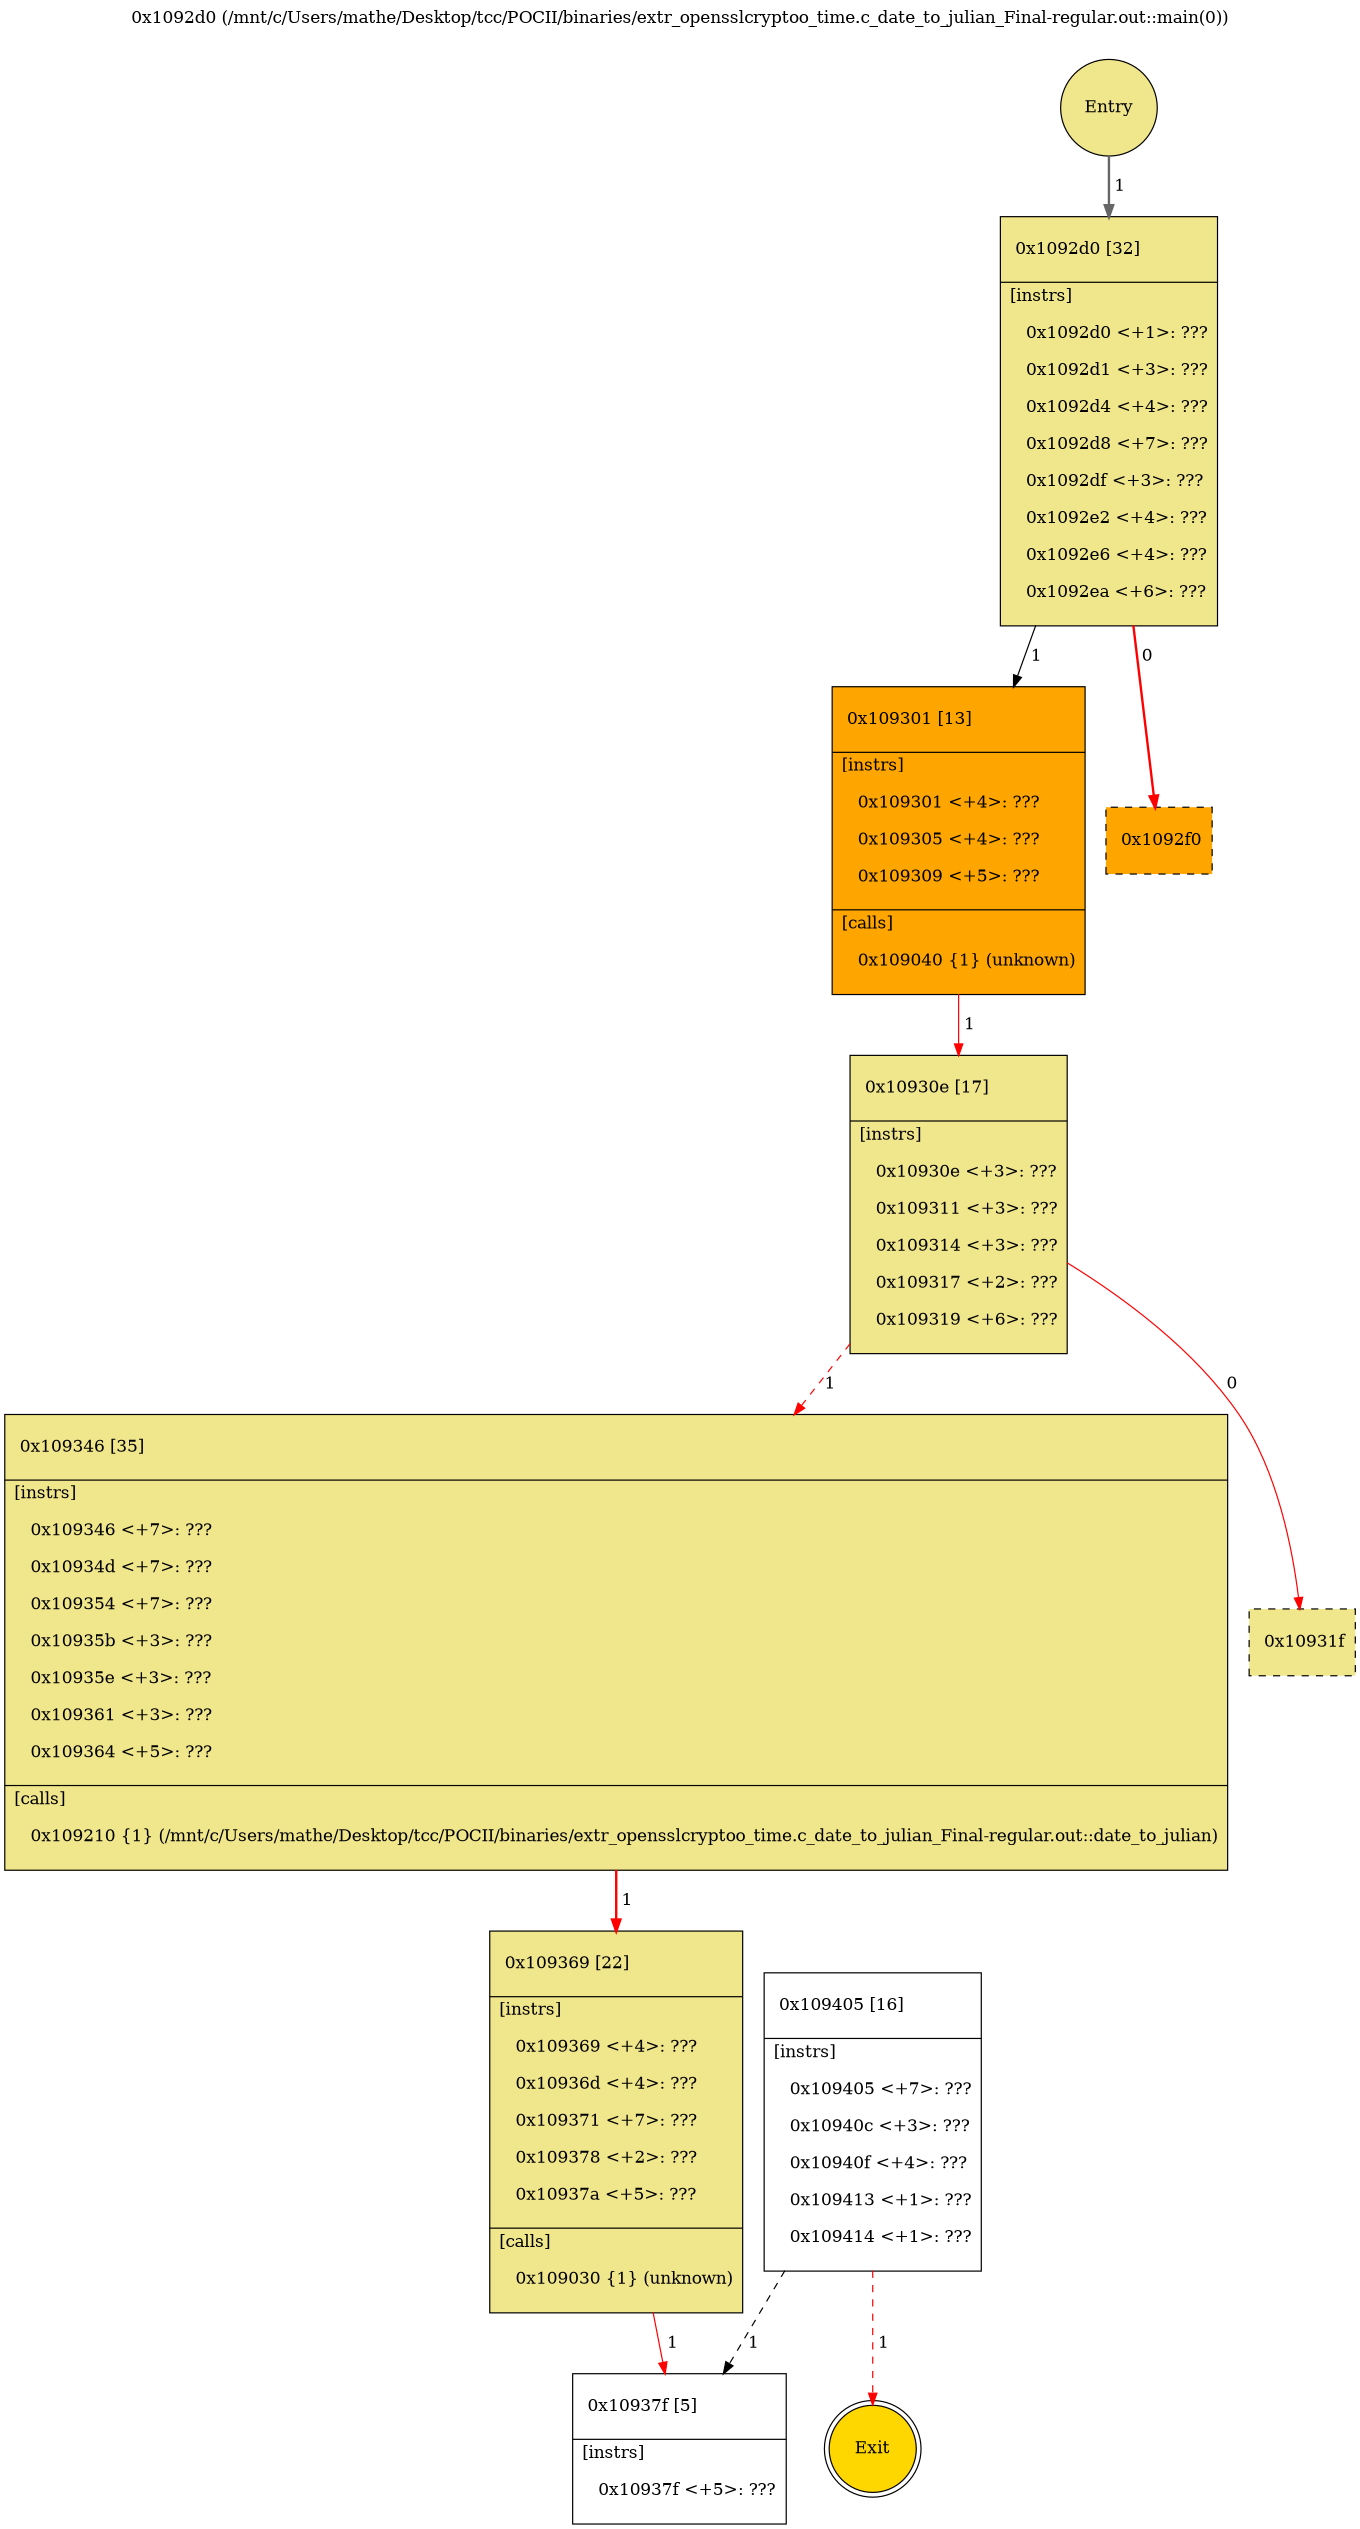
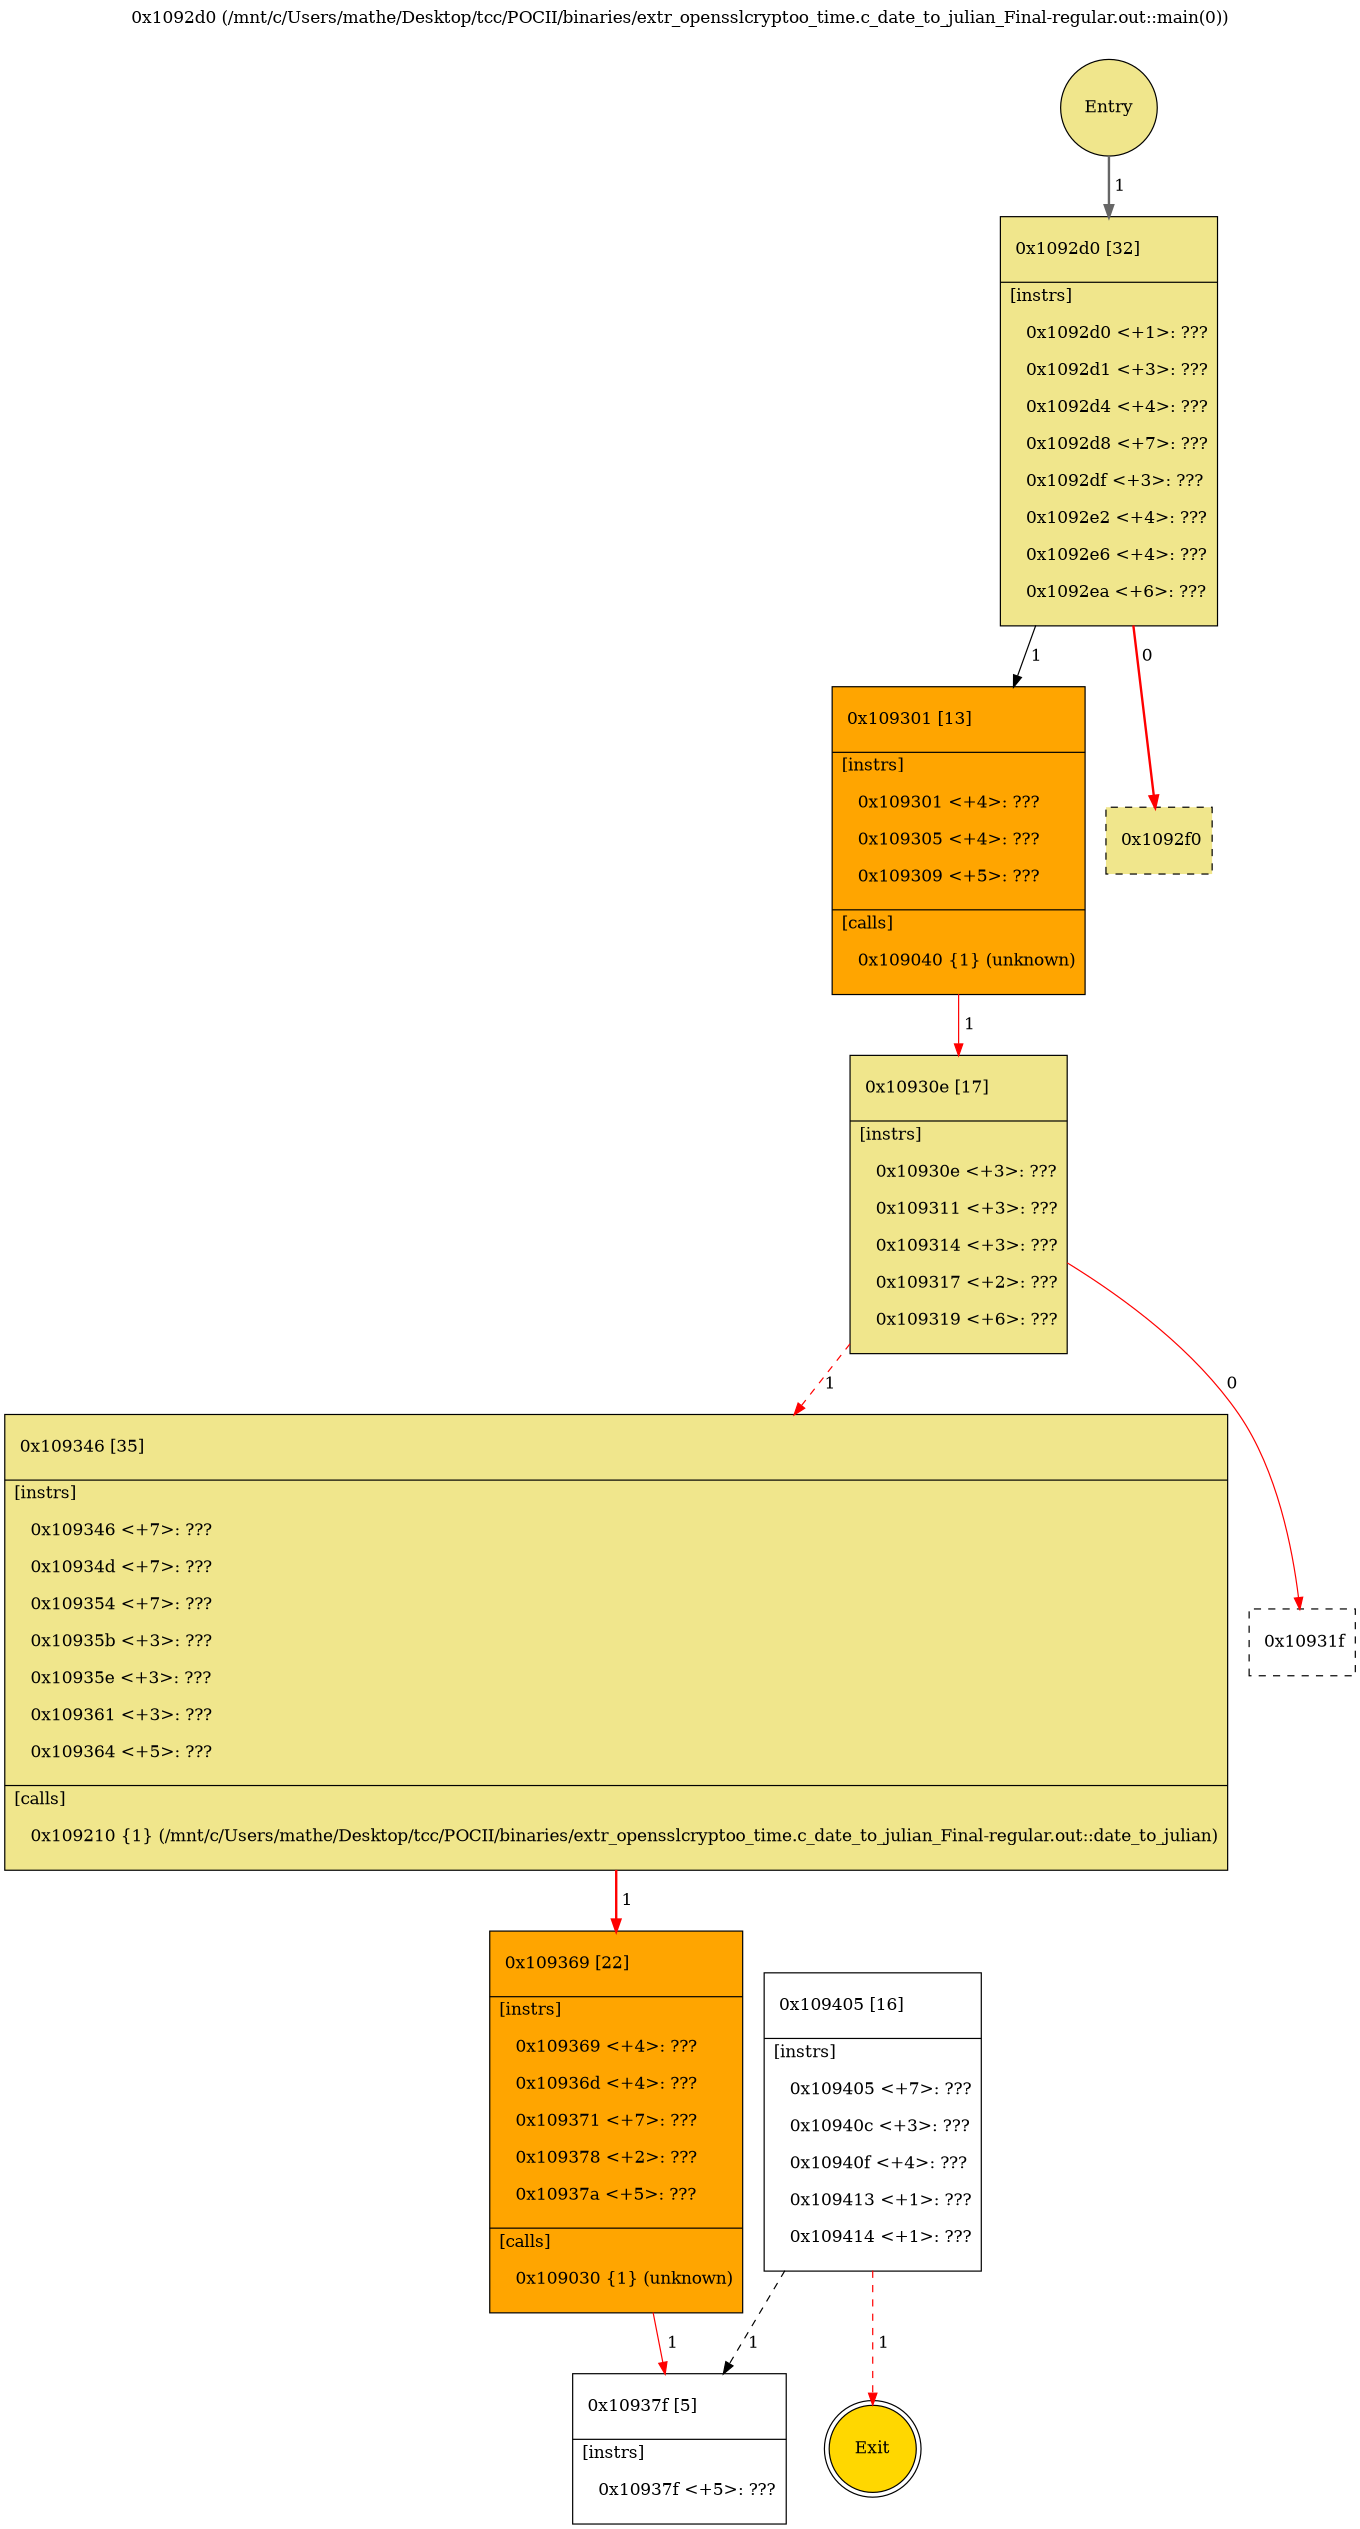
(1159, 841) -> (1159, 841)
(1302, 1642) -> (1302, 1642)
(616, 2122) -> (616, 2122)
